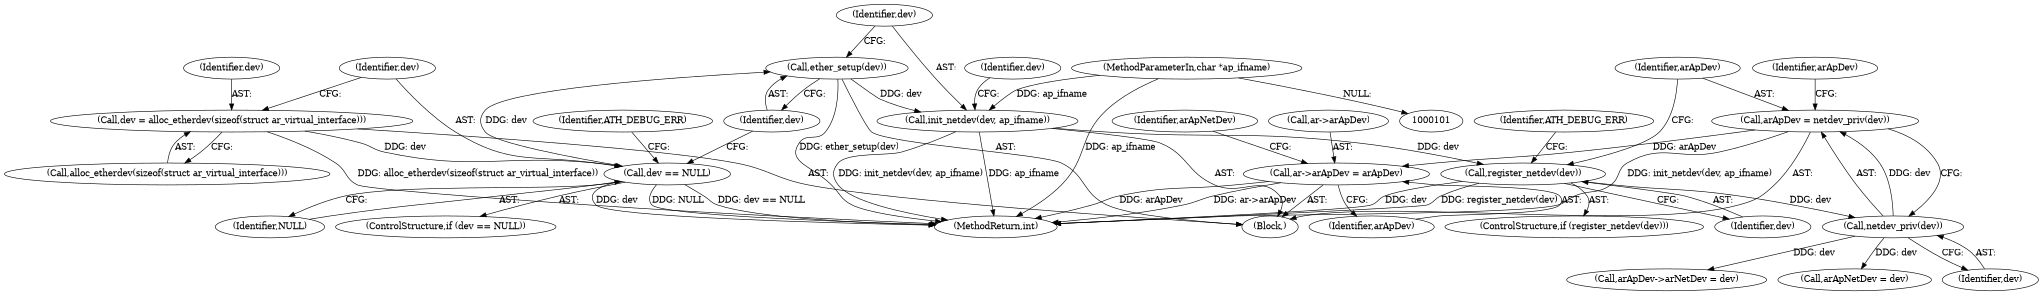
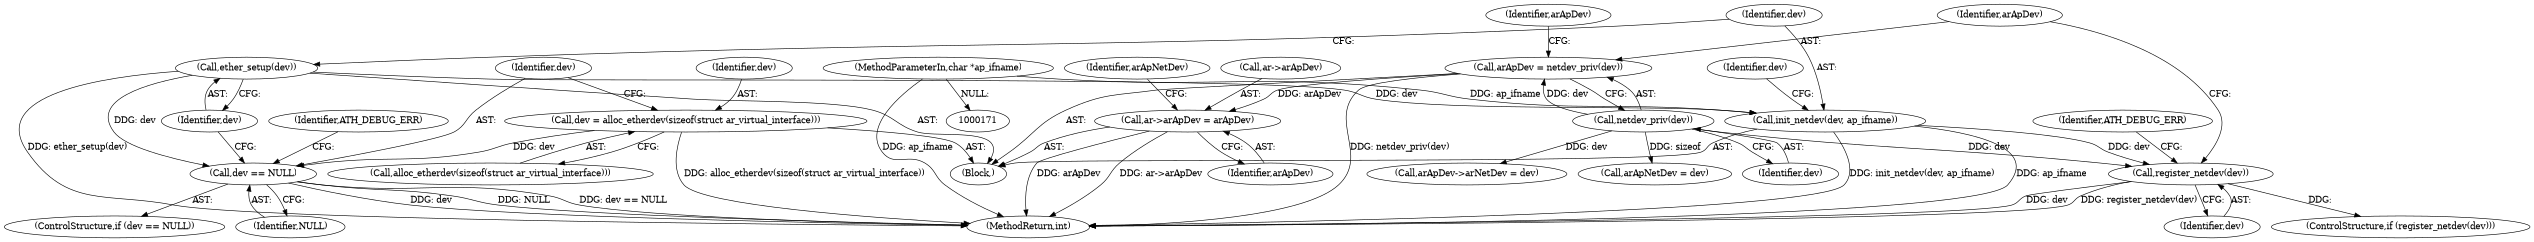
(540, 93) -> (110, 123)
(1431, 121) -> (978, 121)
(1700, 174) -> (1400, 148)
(1717, 193) -> (1909, 148)
(1600, 200) -> (2321, 200)
(1896, 253) -> (1675, 148)
